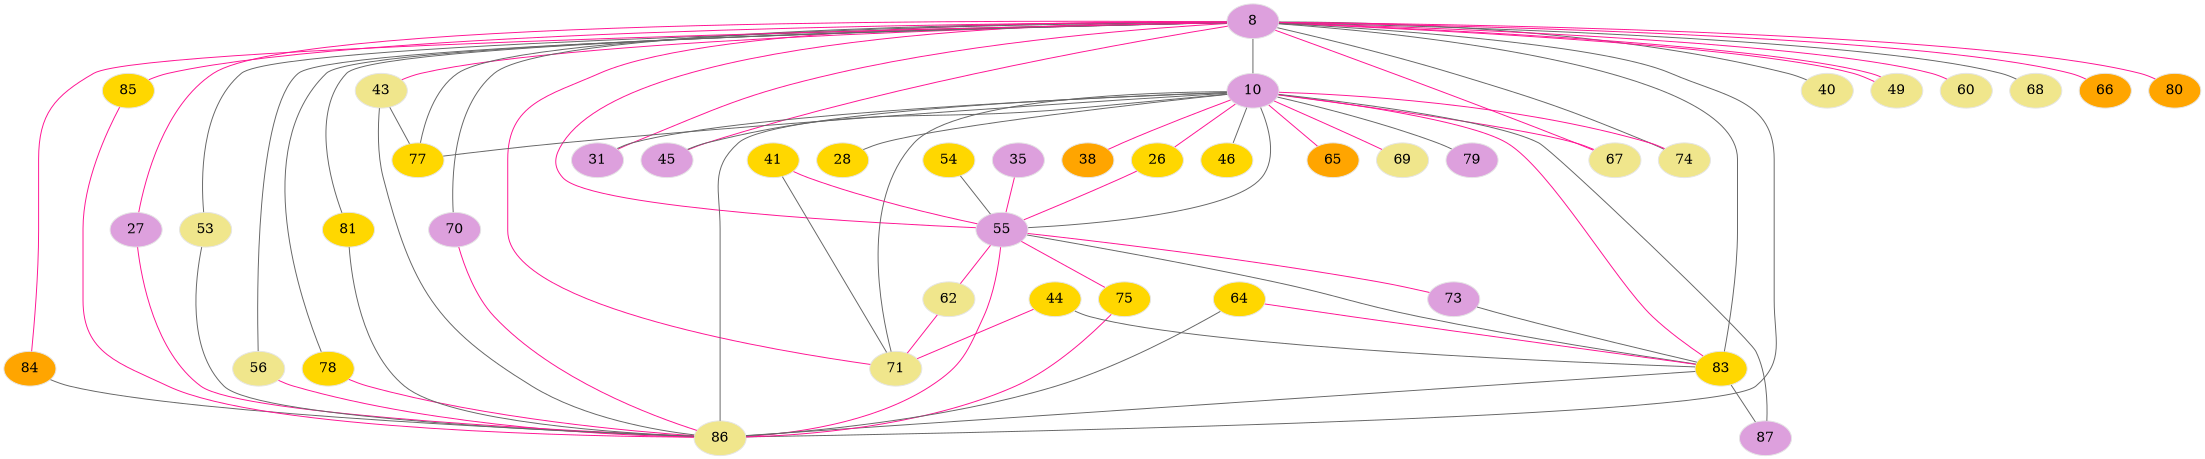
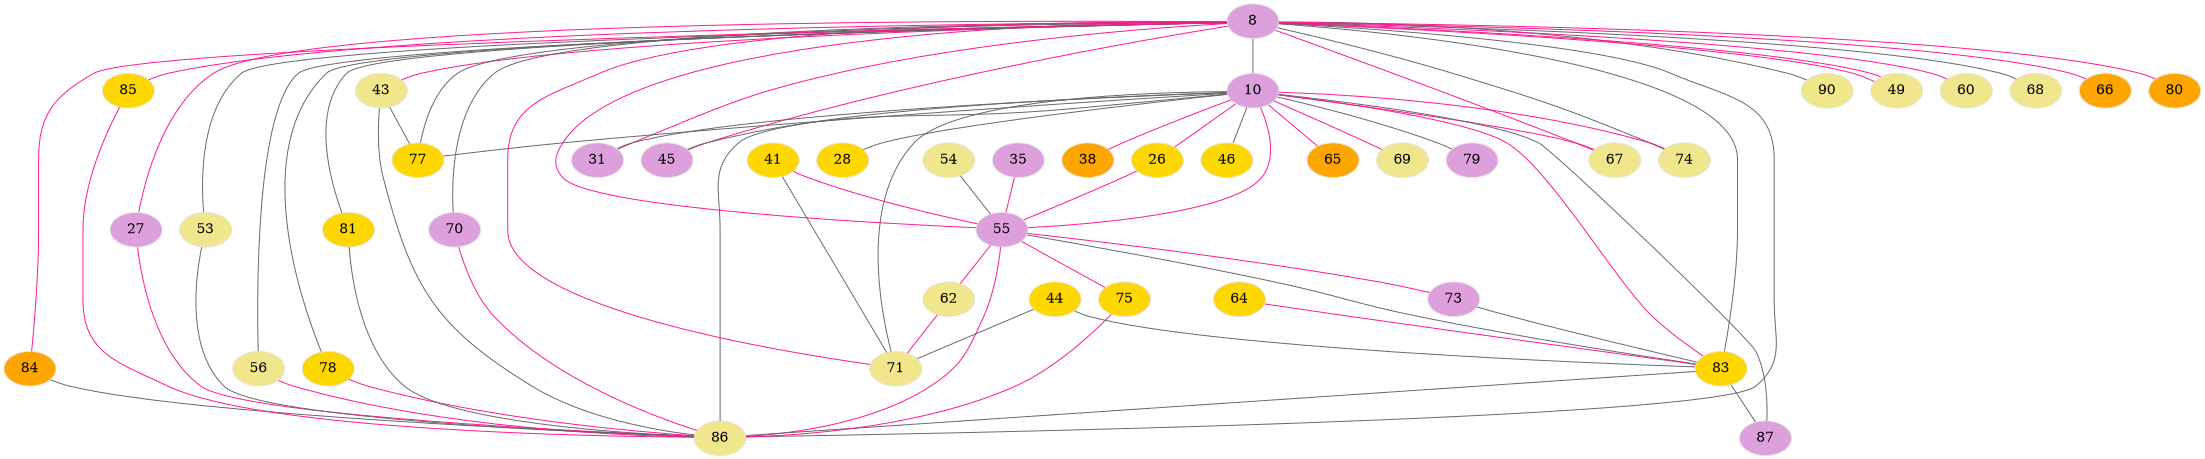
(1827, 91) -> (1827, 91)
(949, 160) -> (949, 160)
(1185, 209) -> (1185, 209)
(984, 330) -> (984, 330)
(991, 403) -> none
